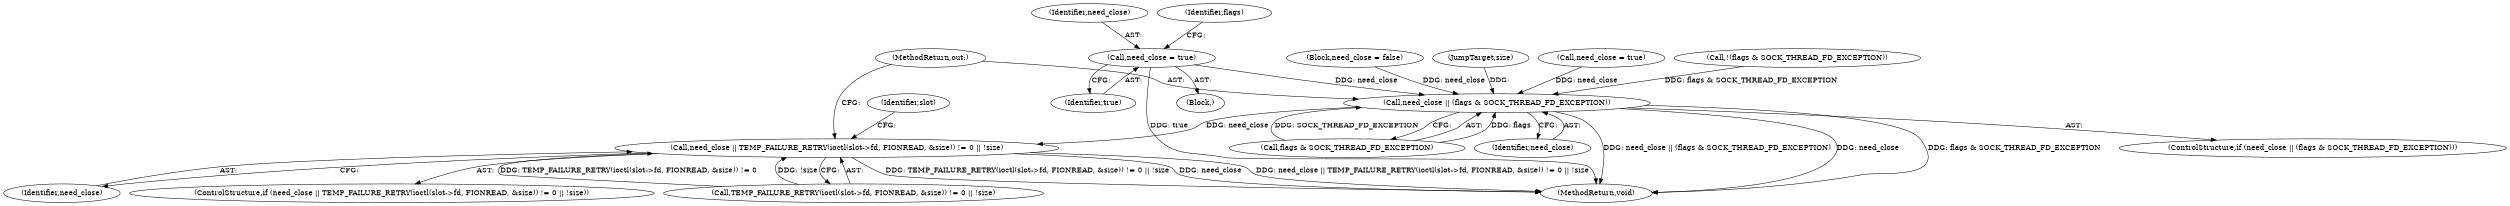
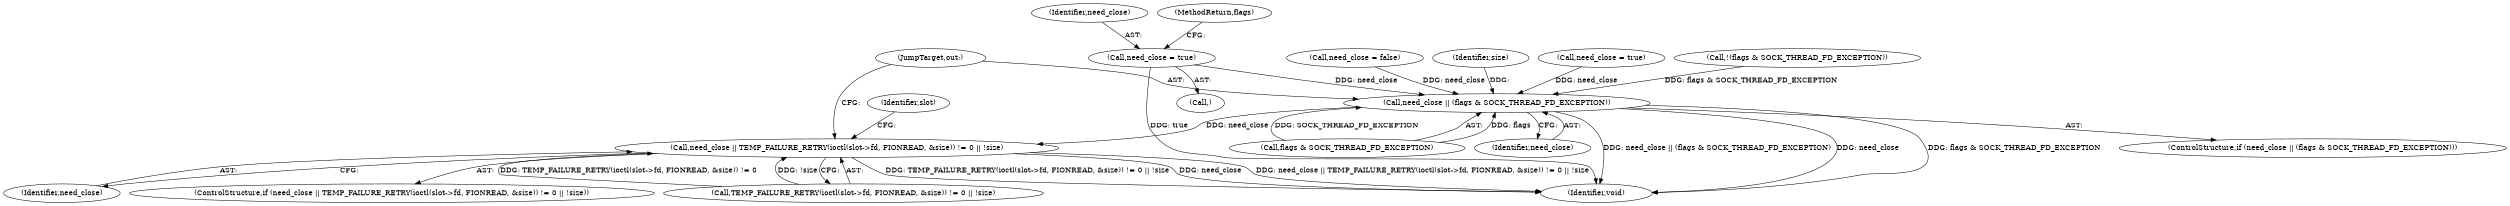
(1215, 13) -> (1215, 13)
(931, 58) -> (931, 58)
(1355, 58) -> (1355, 58)
(1481, 58) -> (1481, 58)
(1093, 103) -> none
(1201, 103) -> (1201, 103)
(1428, 125) -> none
(1596, 193) -> (1596, 193)
